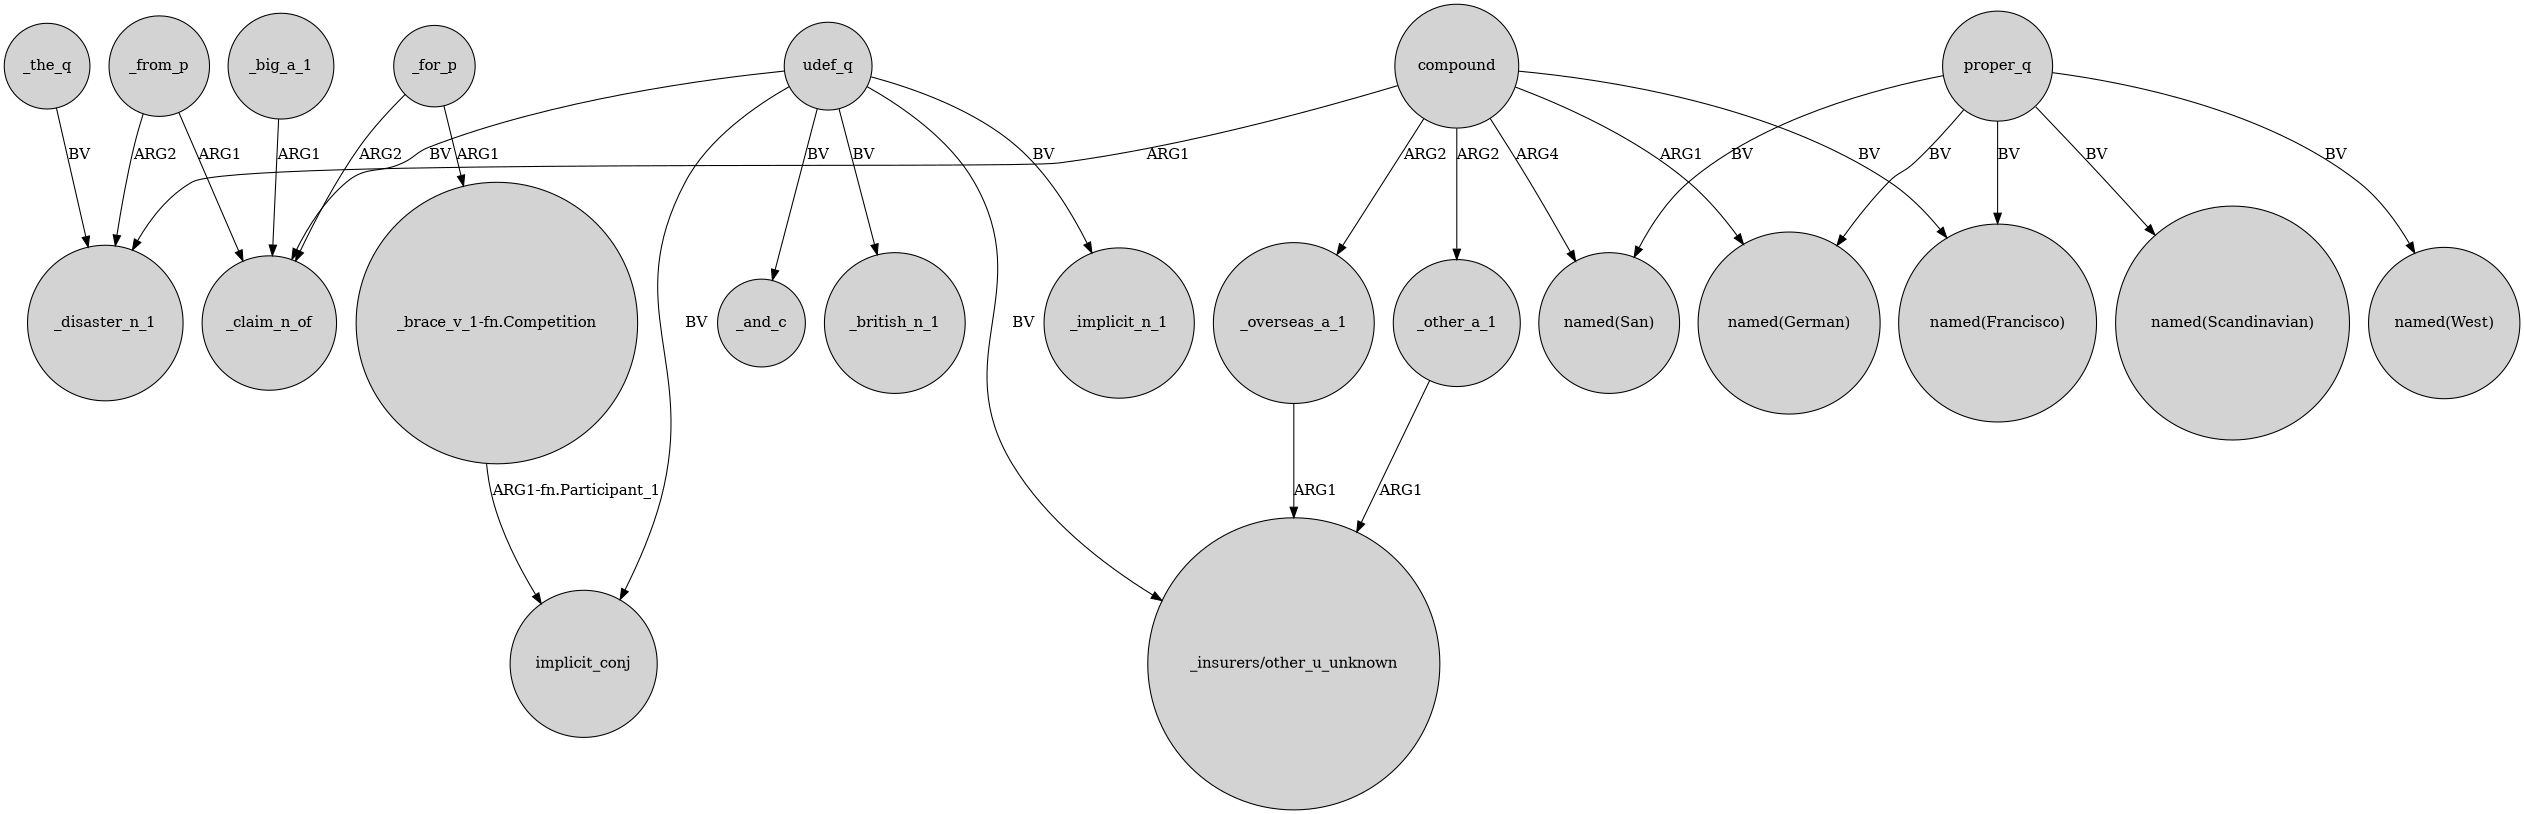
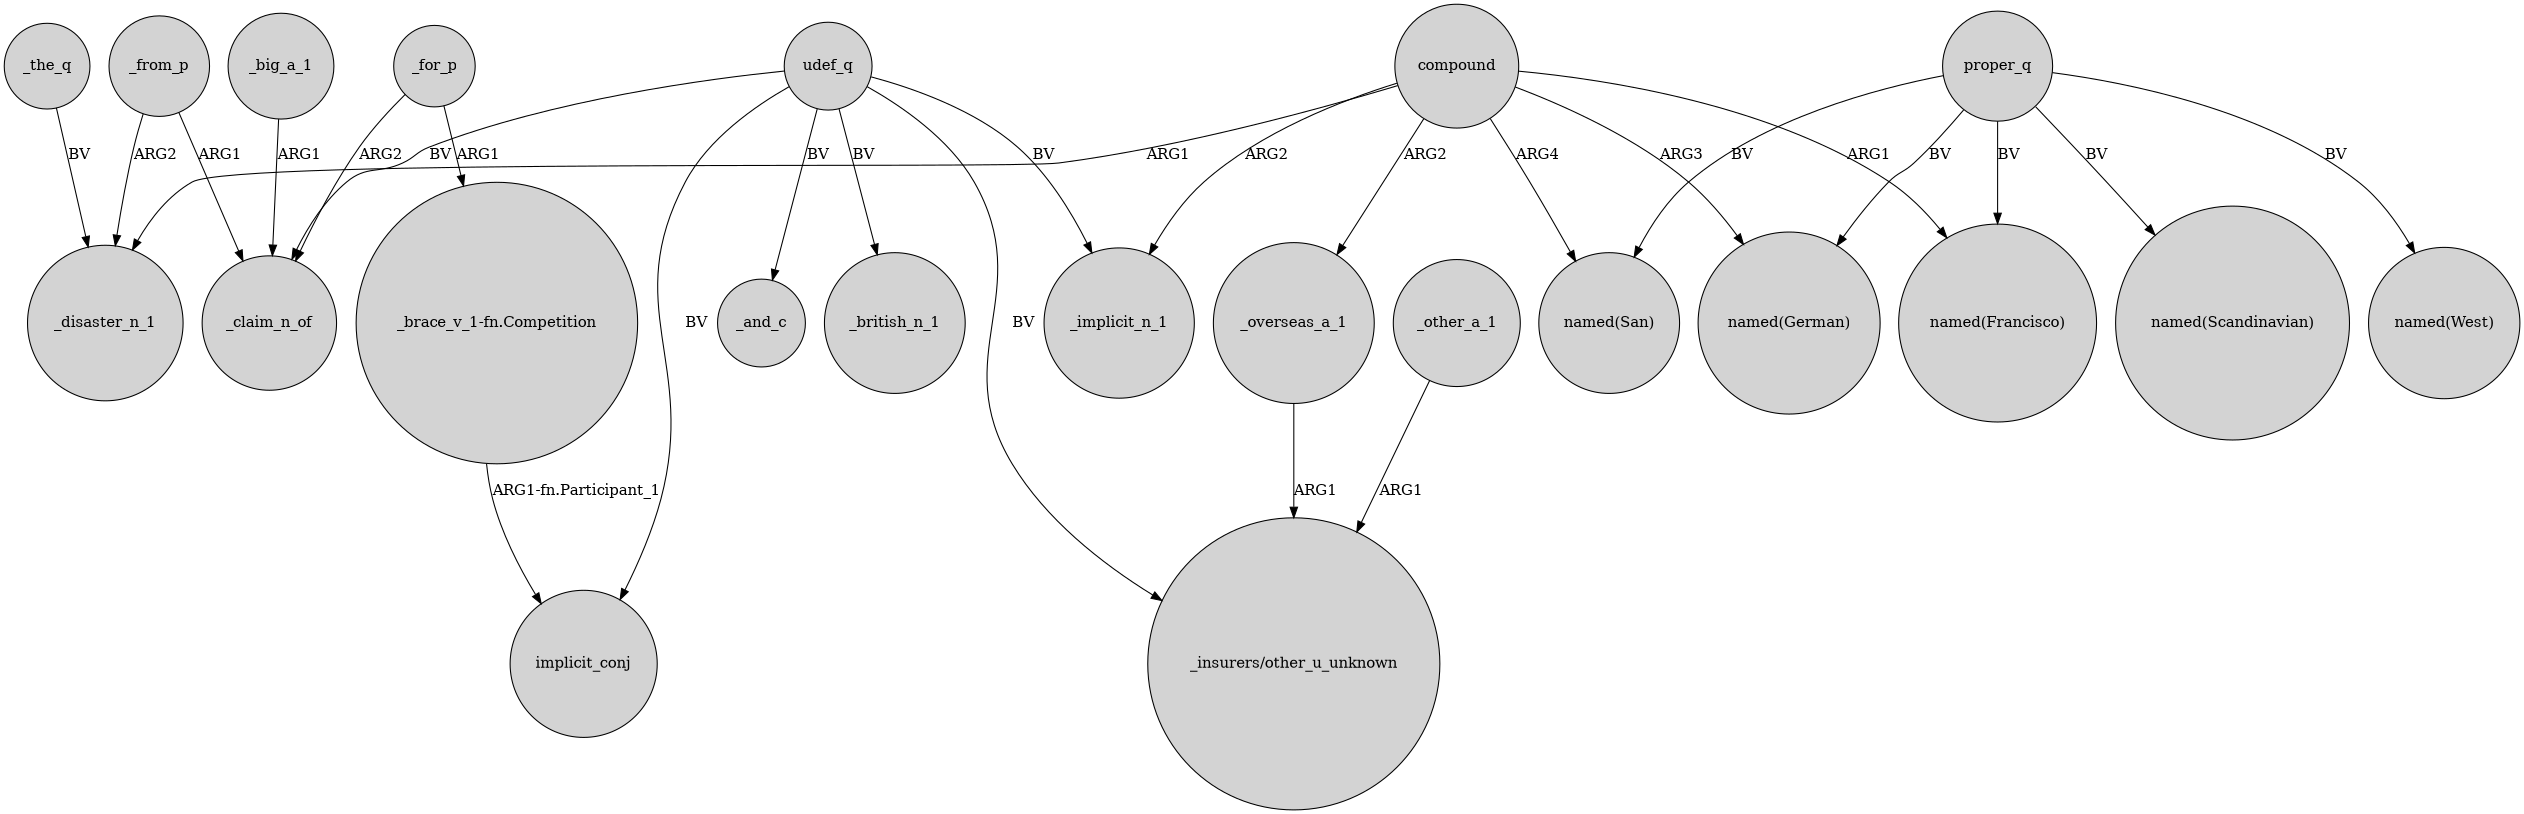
(1682, 155) -> (1682, 155)
(1869, 155) -> (1869, 155)
(1457, 188) -> (1260, 142)
